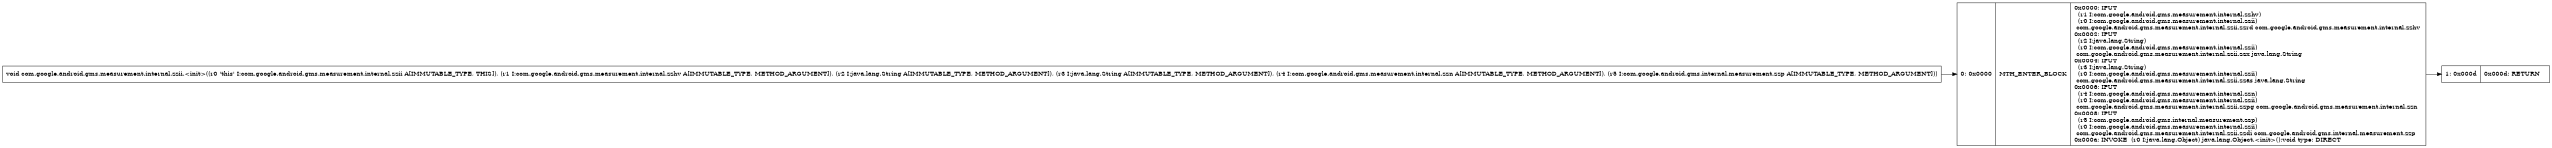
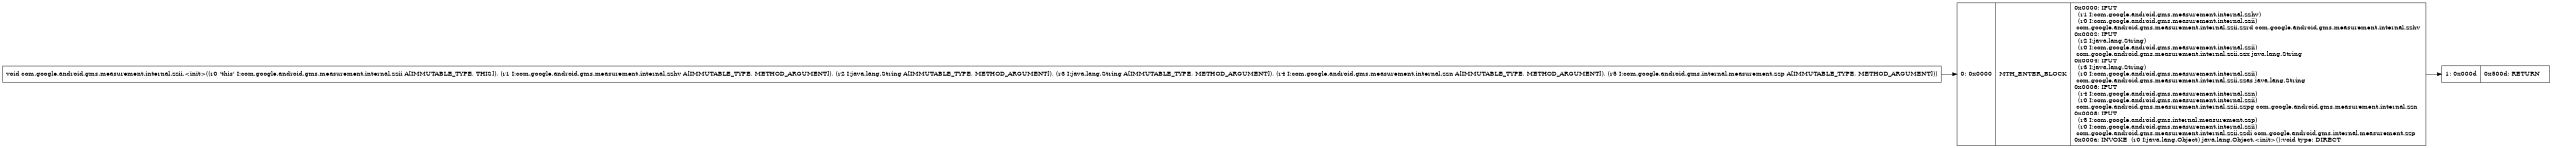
(2515, 74) -> (2515, 74)
